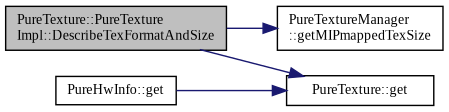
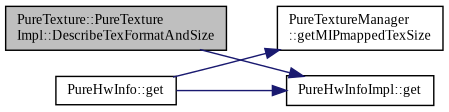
(245, 28) -> (220, 65)
(360, 91) -> (360, 91)
